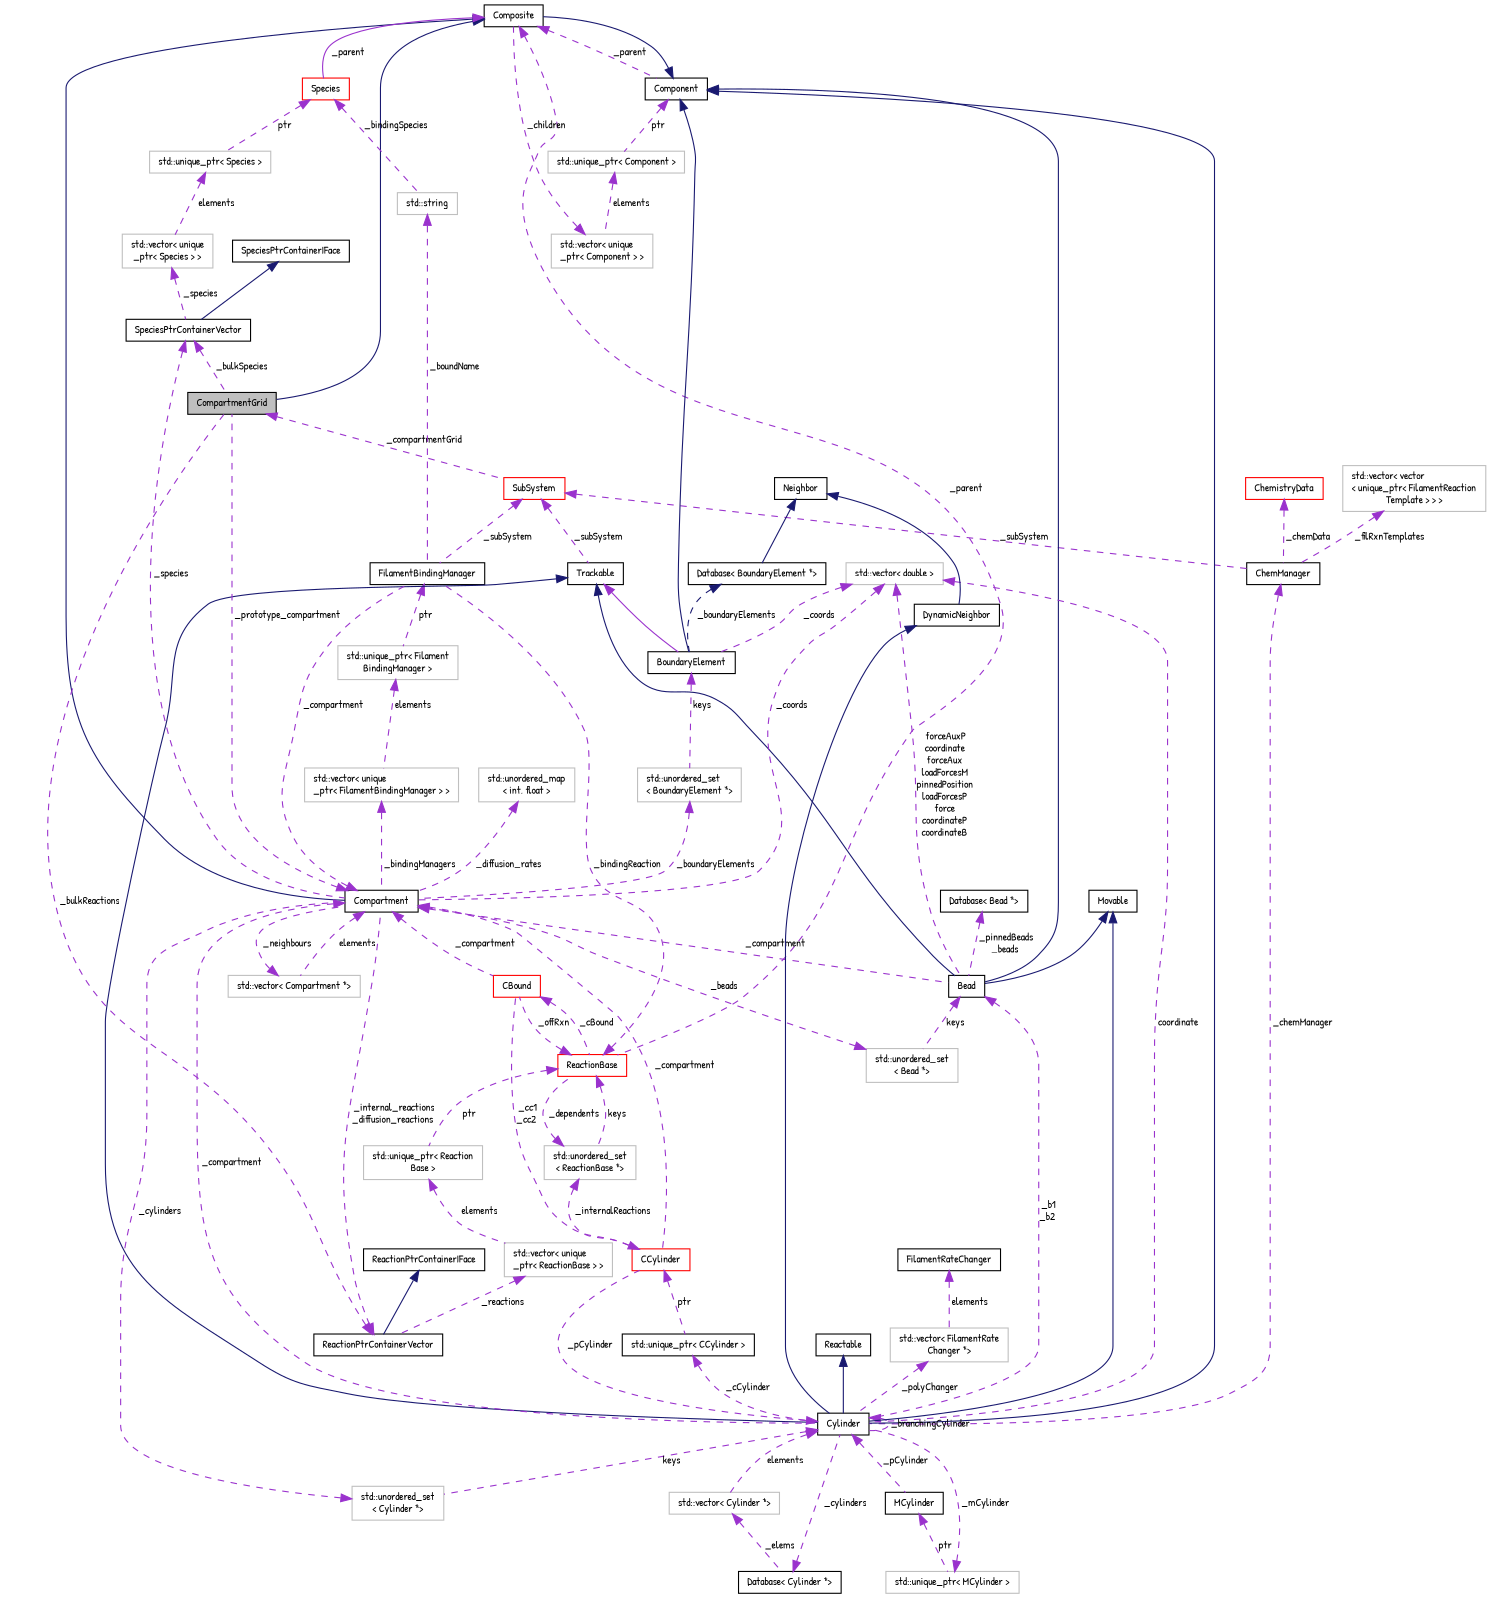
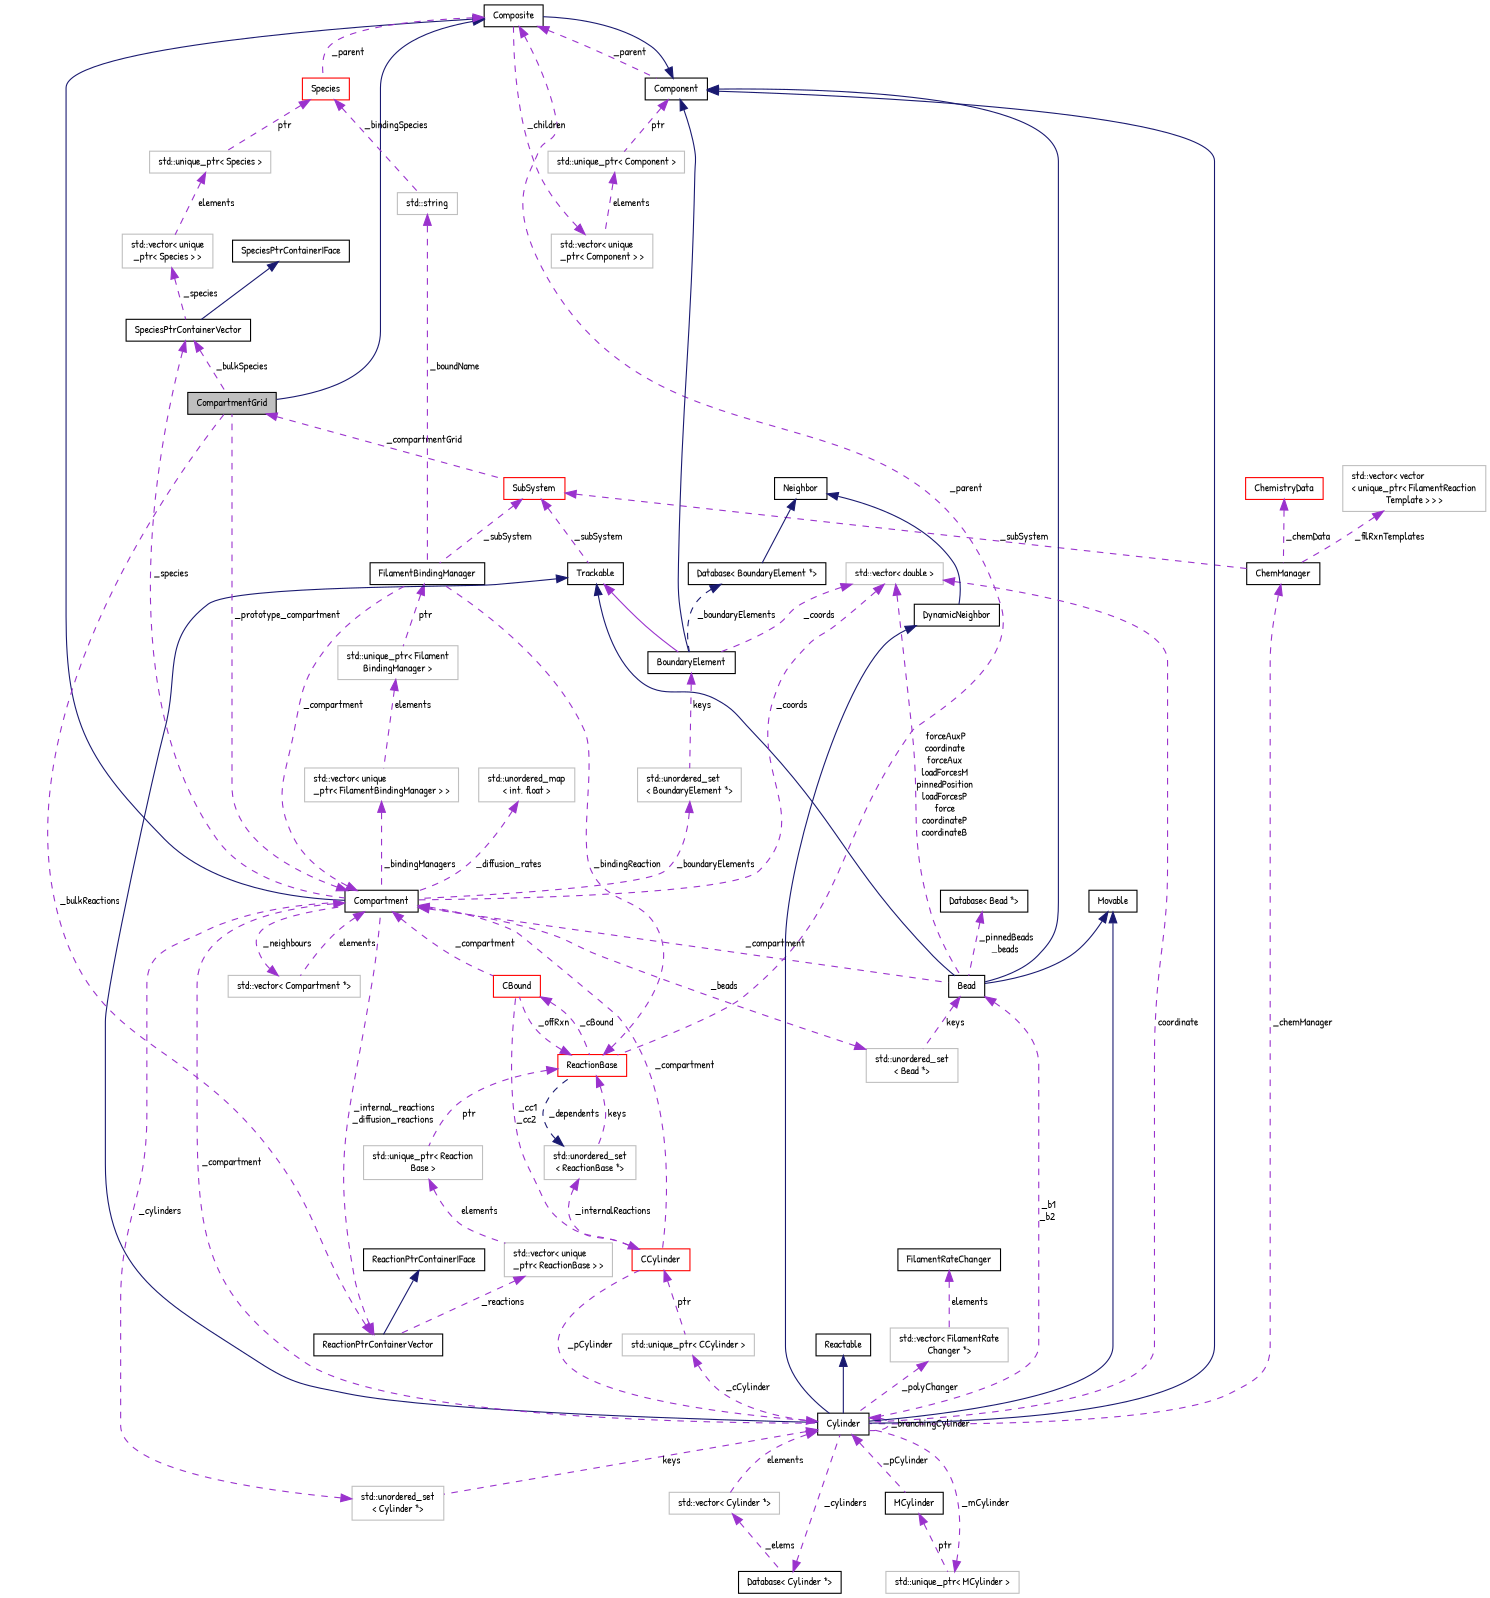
(347, 36) -> (347, 36)
(546, 1103) -> (546, 1103)
(688, 1345) -> (688, 1345)
